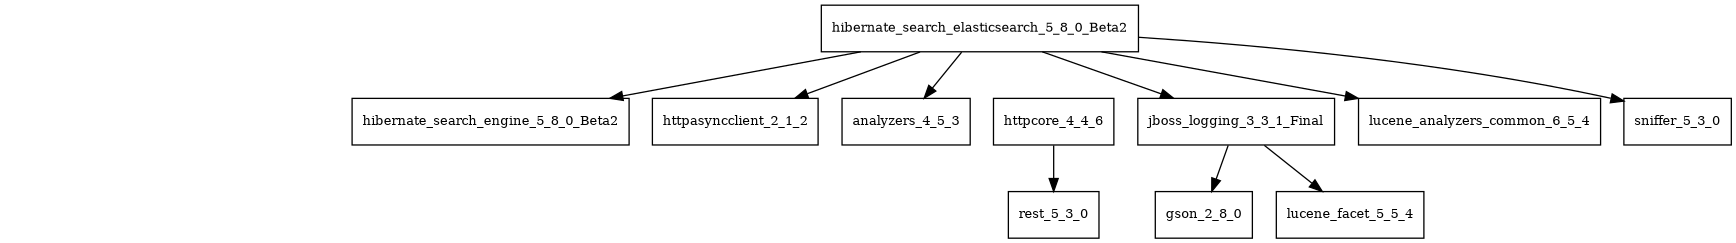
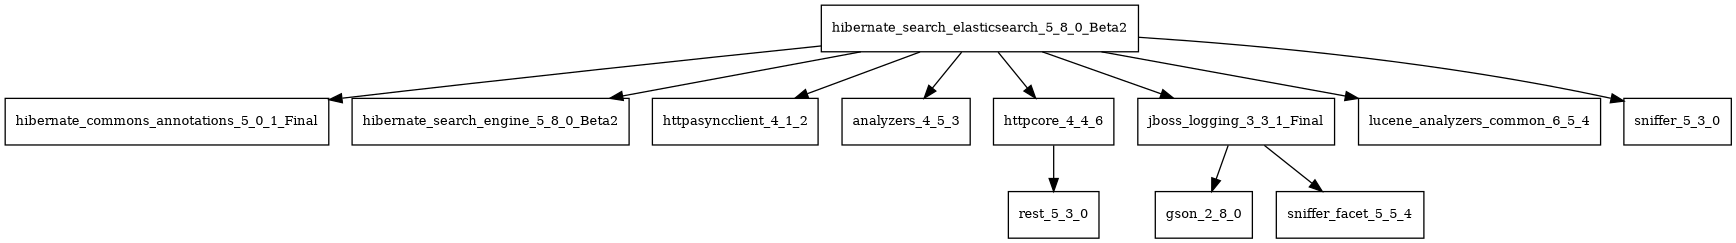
none -> (1013, 70)
none -> (167, 122)
(735, 122) -> (735, 122)
(1350, 215) -> (1350, 215)
